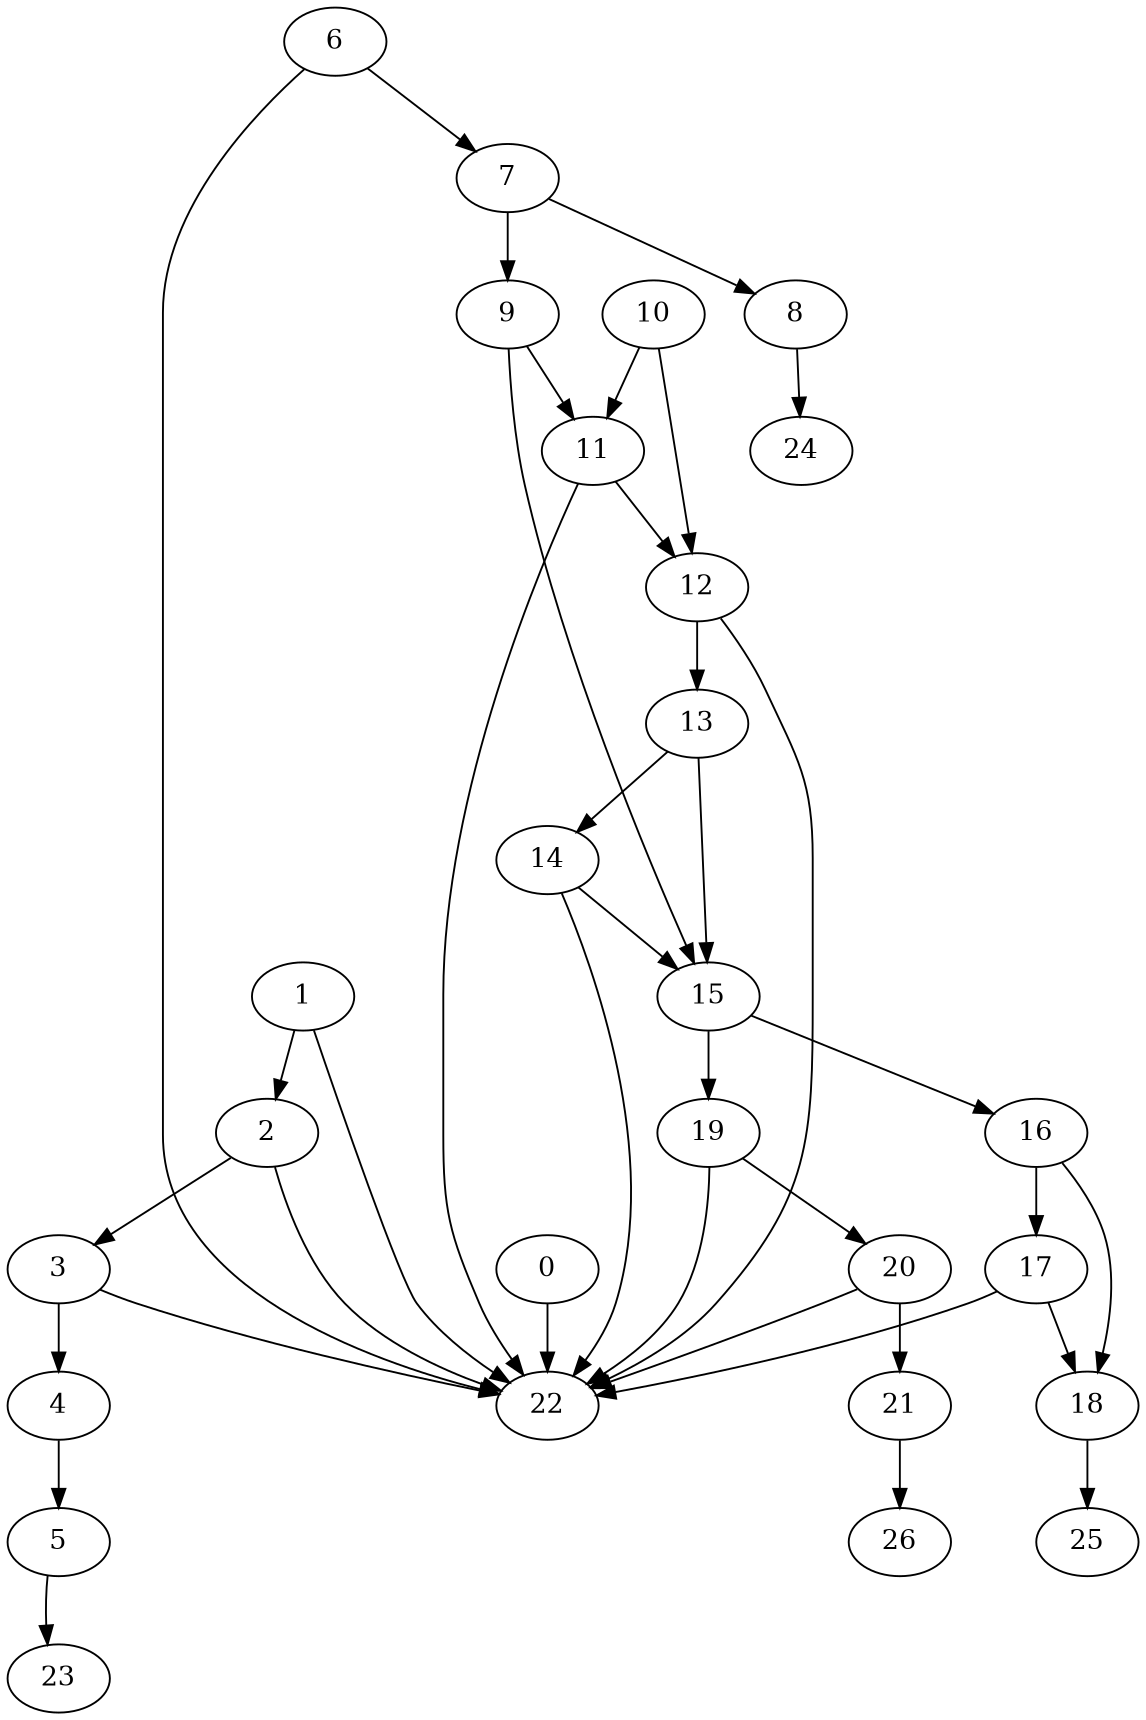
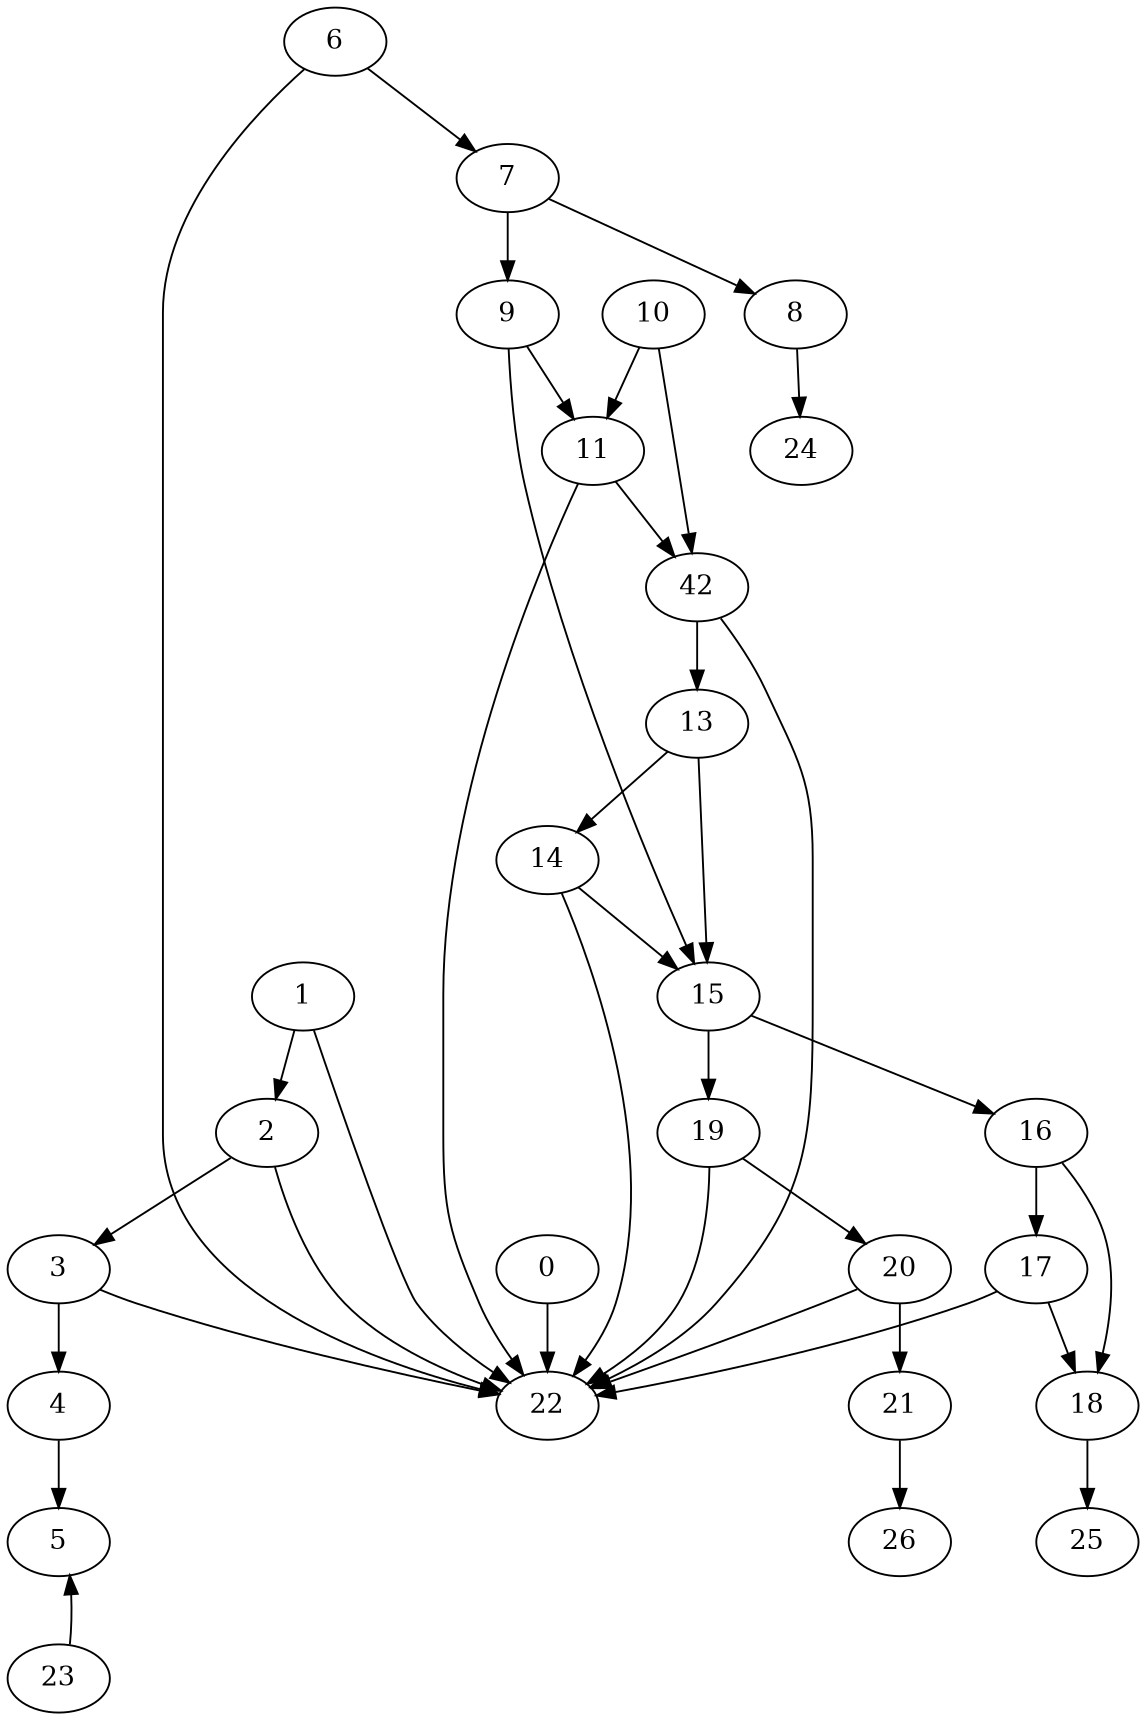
(697, 587) -> (697, 587)
(46, 1600) -> (71, 1620)
